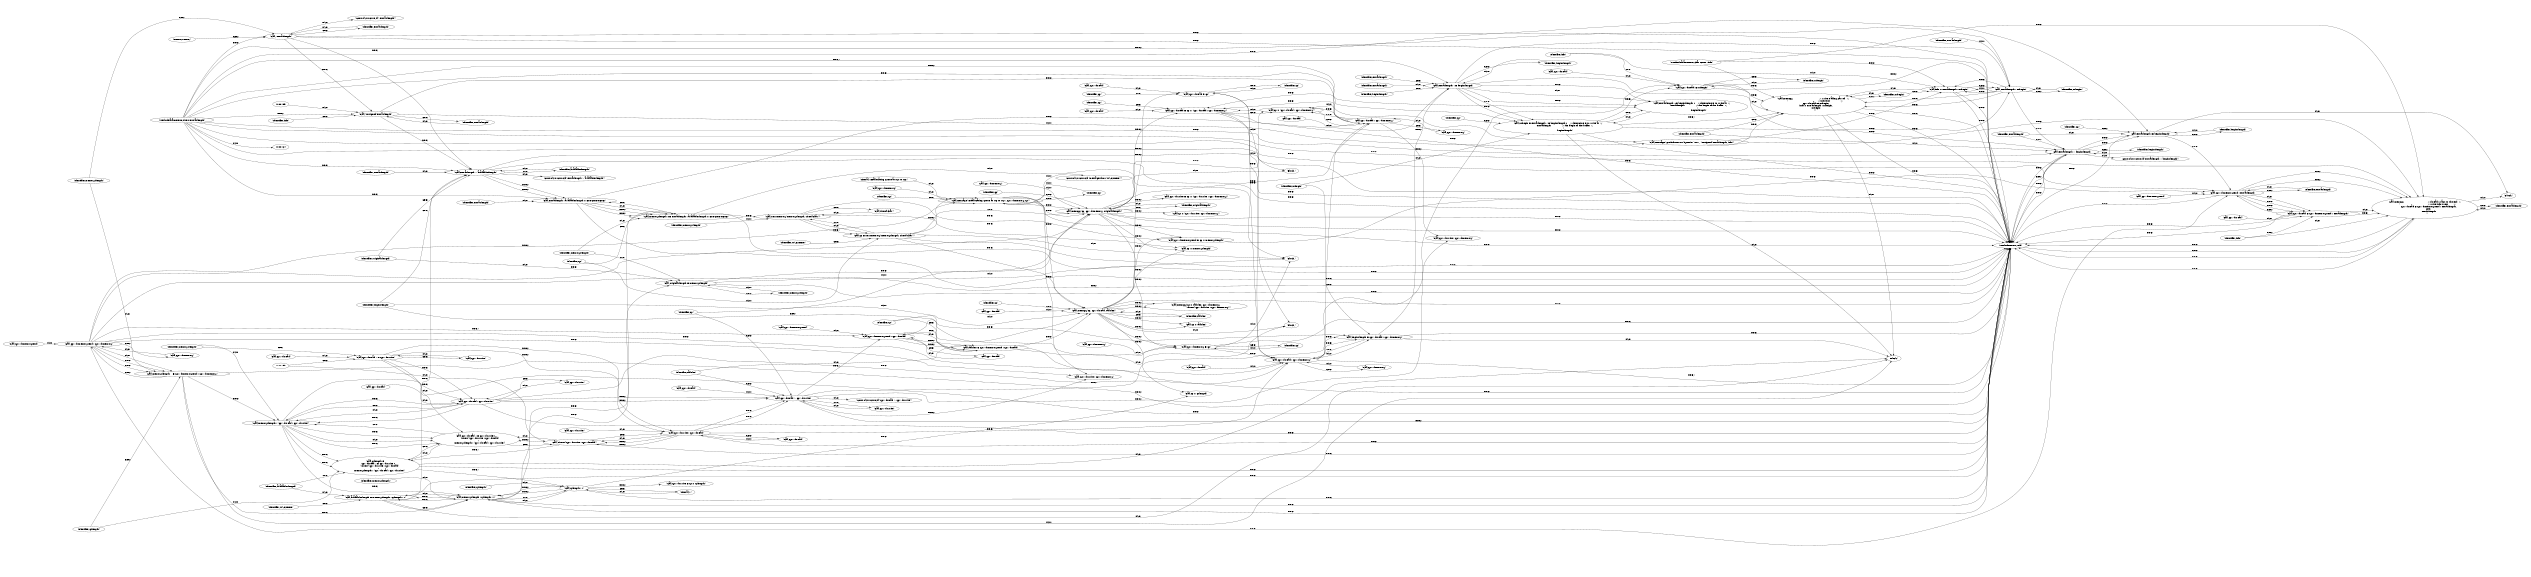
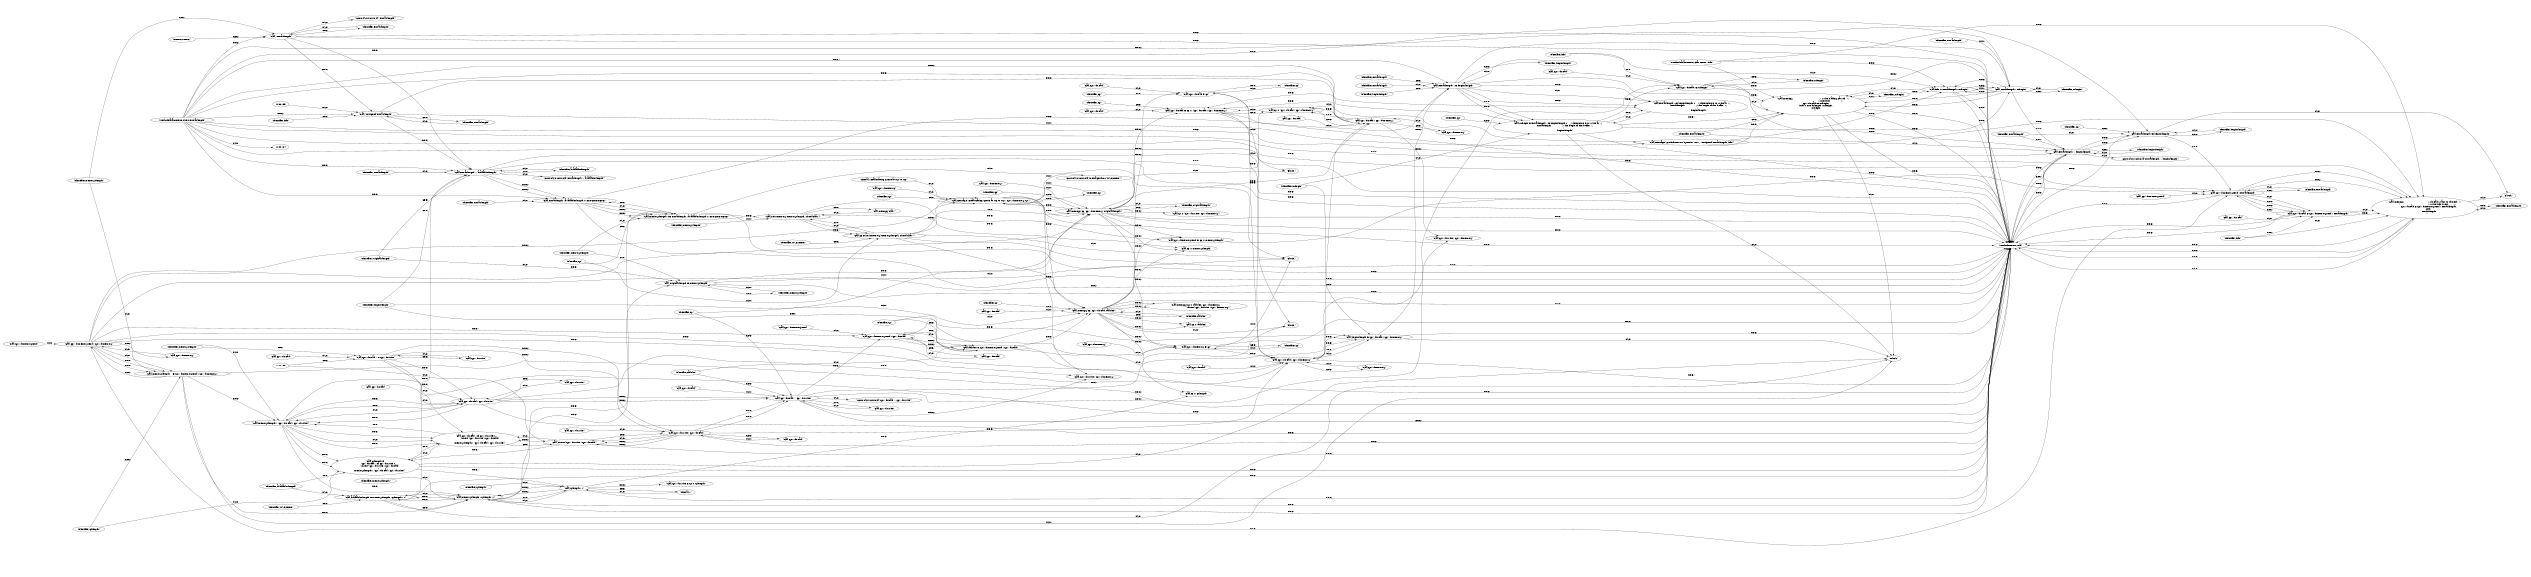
(1196, 197) -> none
(884, 211) -> (884, 211)
